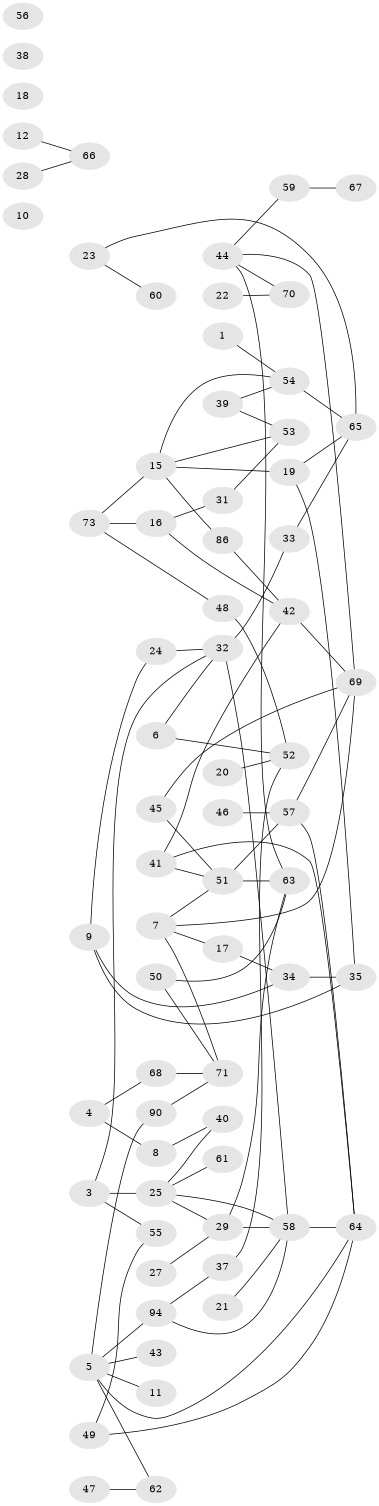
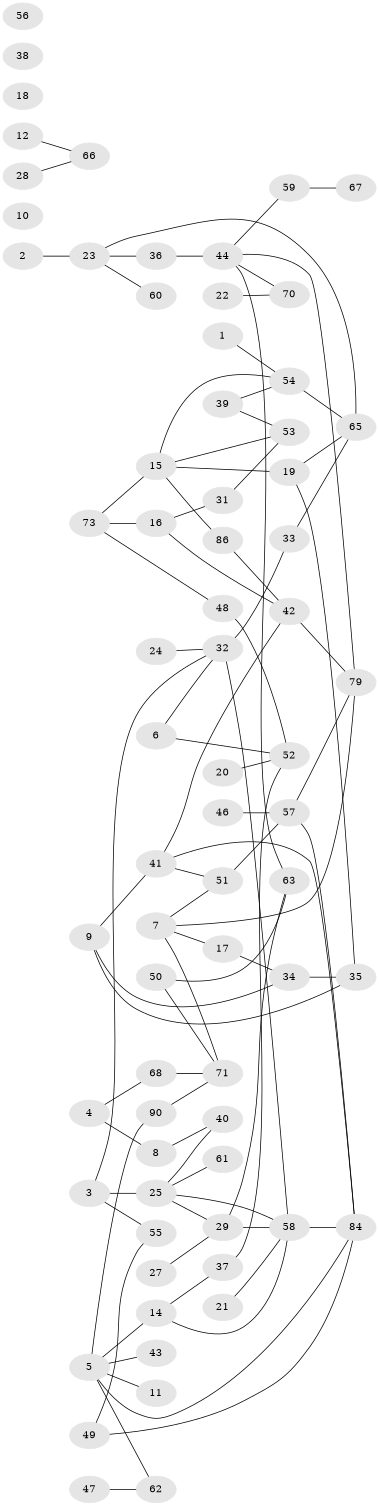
none -> (23, 256)
none -> (156, 256)
(356, 683) -> (356, 683)
(106, 791) -> (123, 901)
(156, 809) -> none
(252, 881) -> none
(356, 1227) -> (356, 1227)
(156, 1313) -> (156, 1313)
